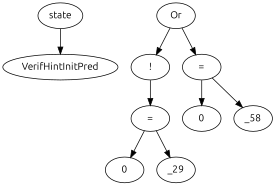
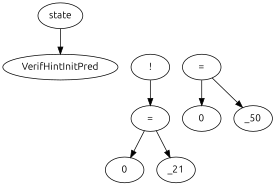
(176, 16) -> none
(253, 119) -> (253, 119)
(176, 170) -> (176, 170)
